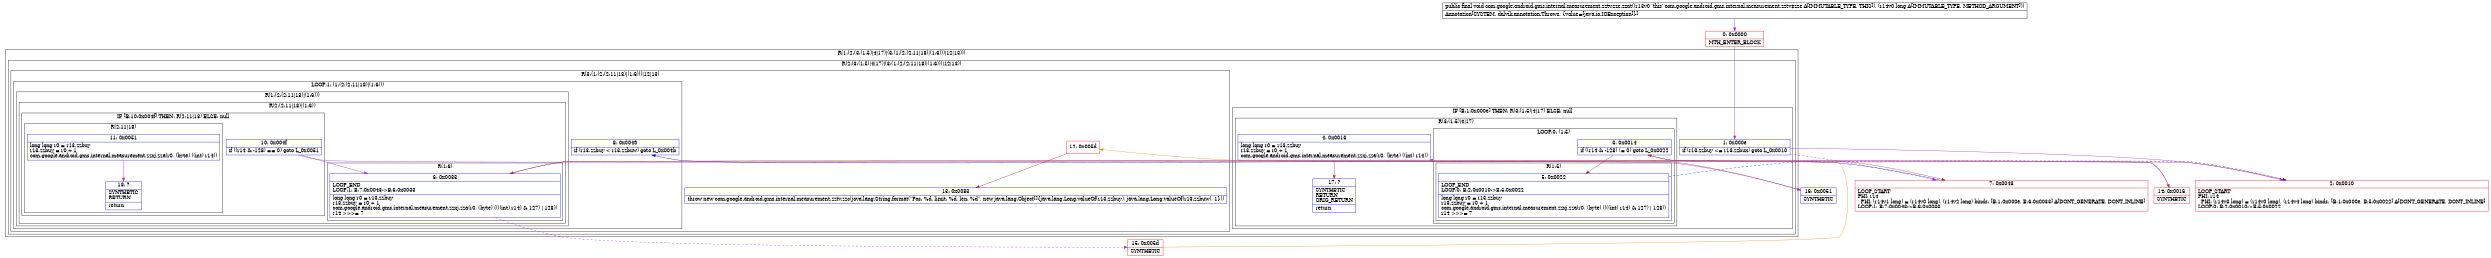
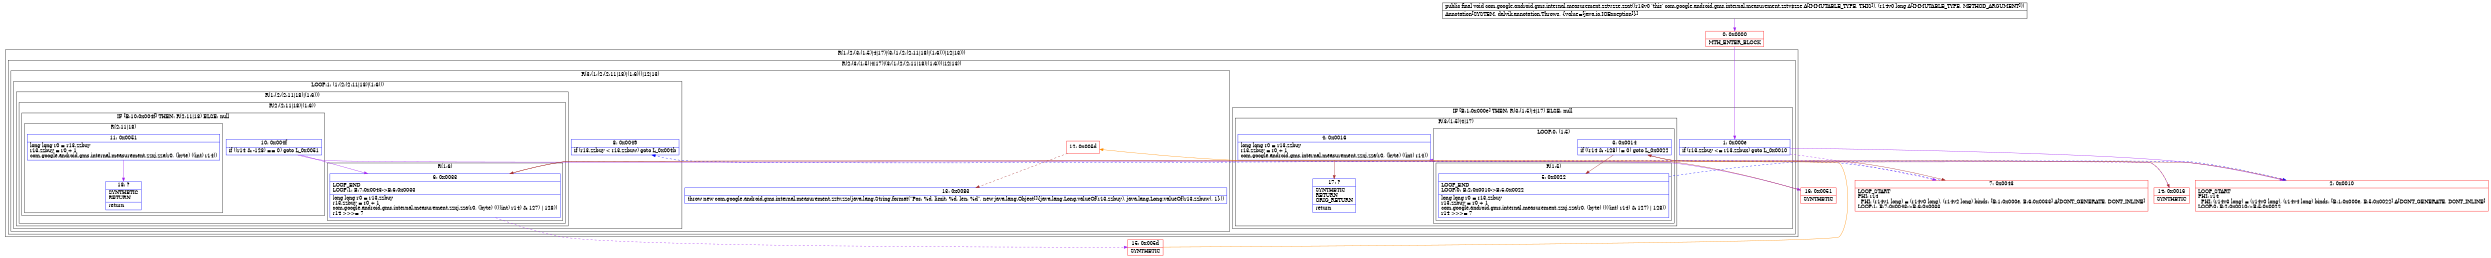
(1808, 161) -> (1808, 161)
(1298, 162) -> (1298, 162)
(1023, 170) -> (1023, 170)
(1818, 196) -> (1818, 196)
